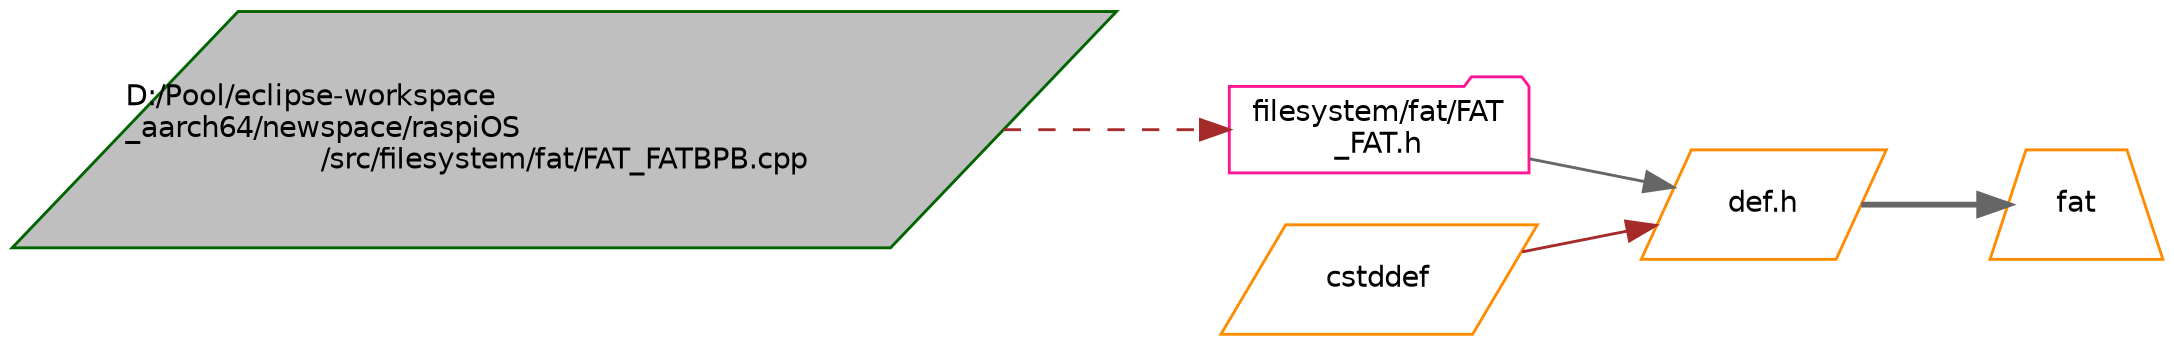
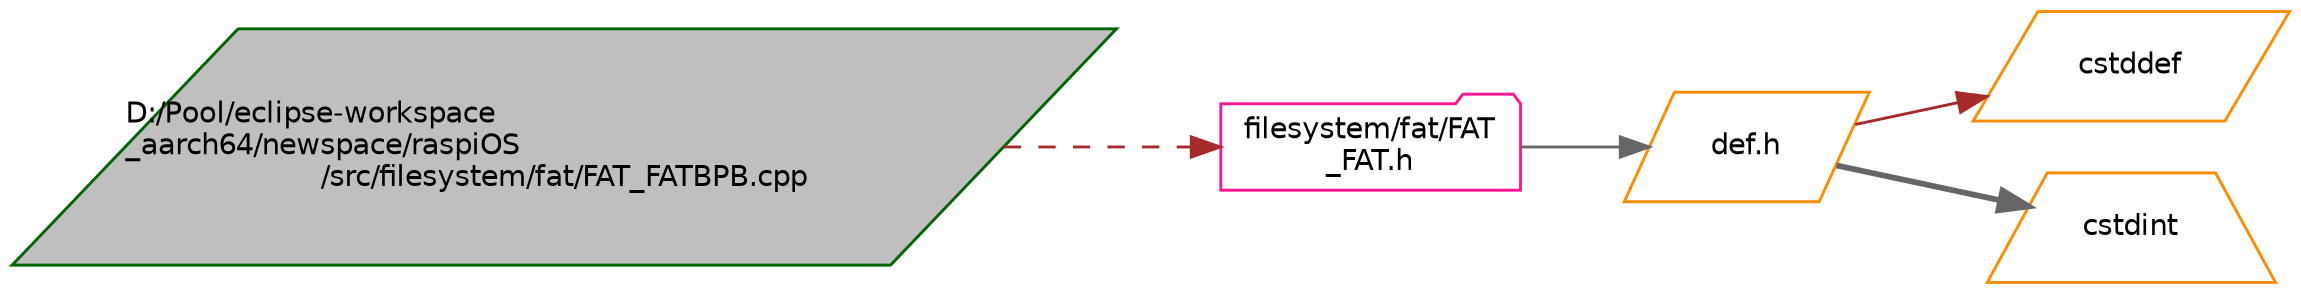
(2076, 205) -> (2131, 228)
(1574, 241) -> (1906, 114)
